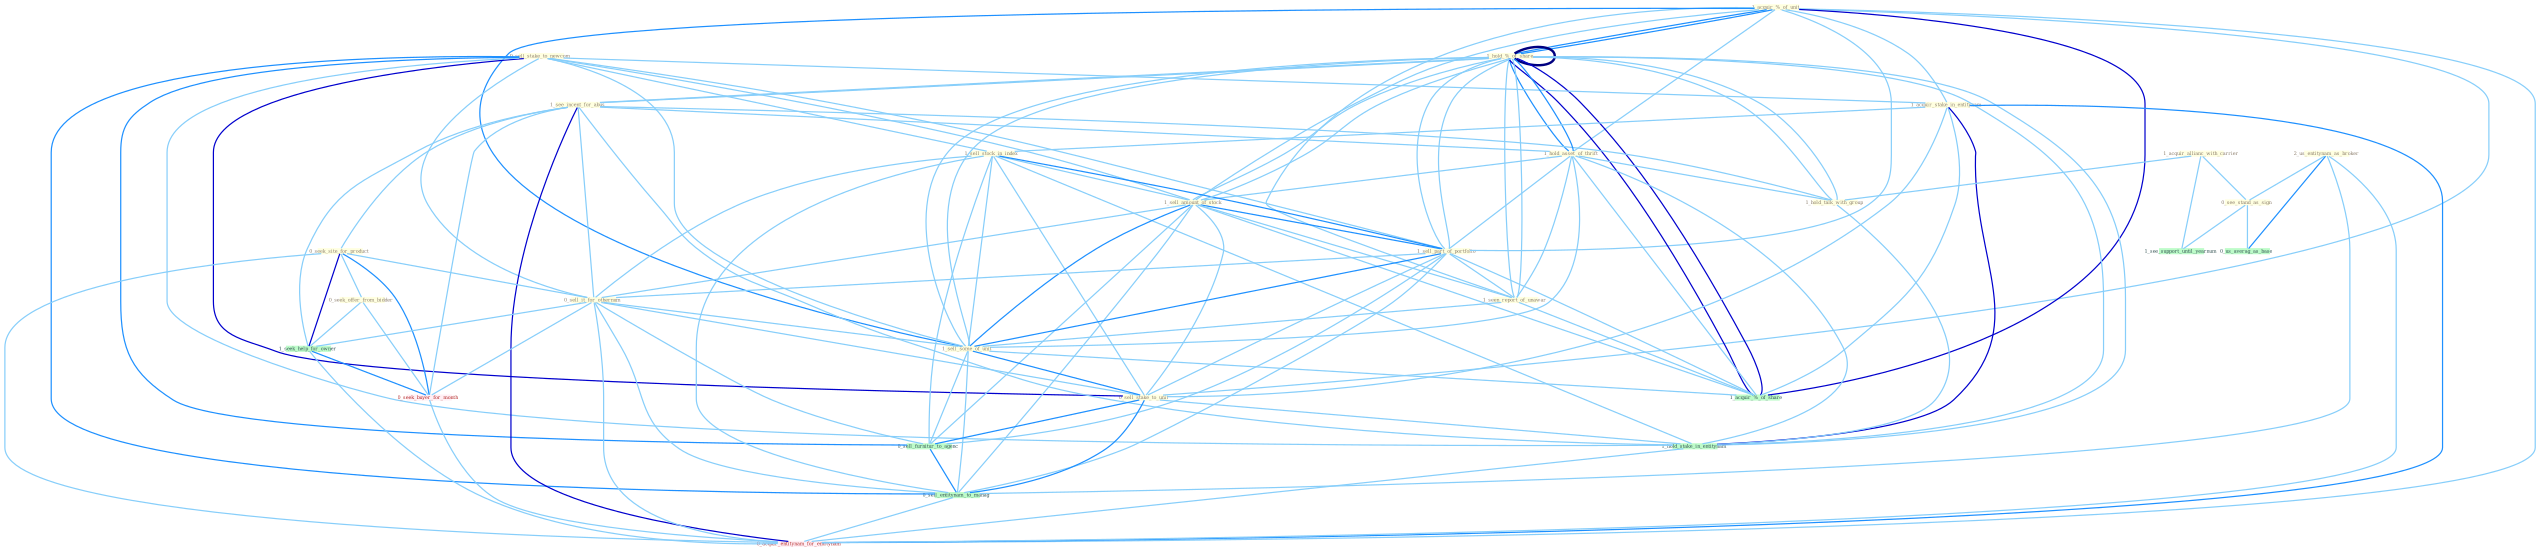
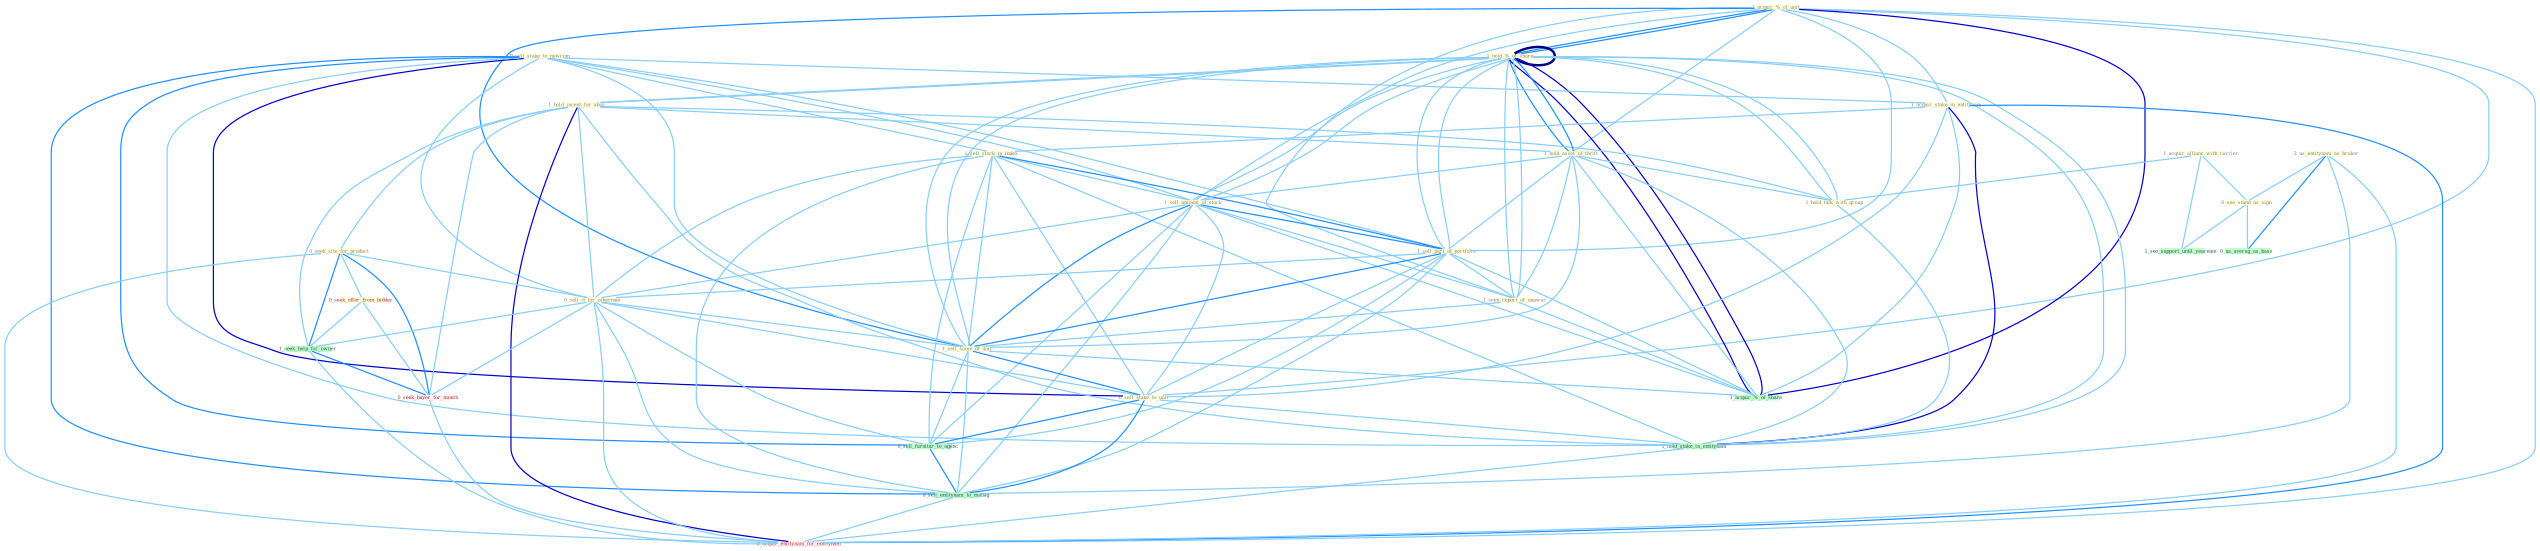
(578, 105) -> (578, 105)
(324, 300) -> (324, 300)
(362, 300) -> (362, 300)
